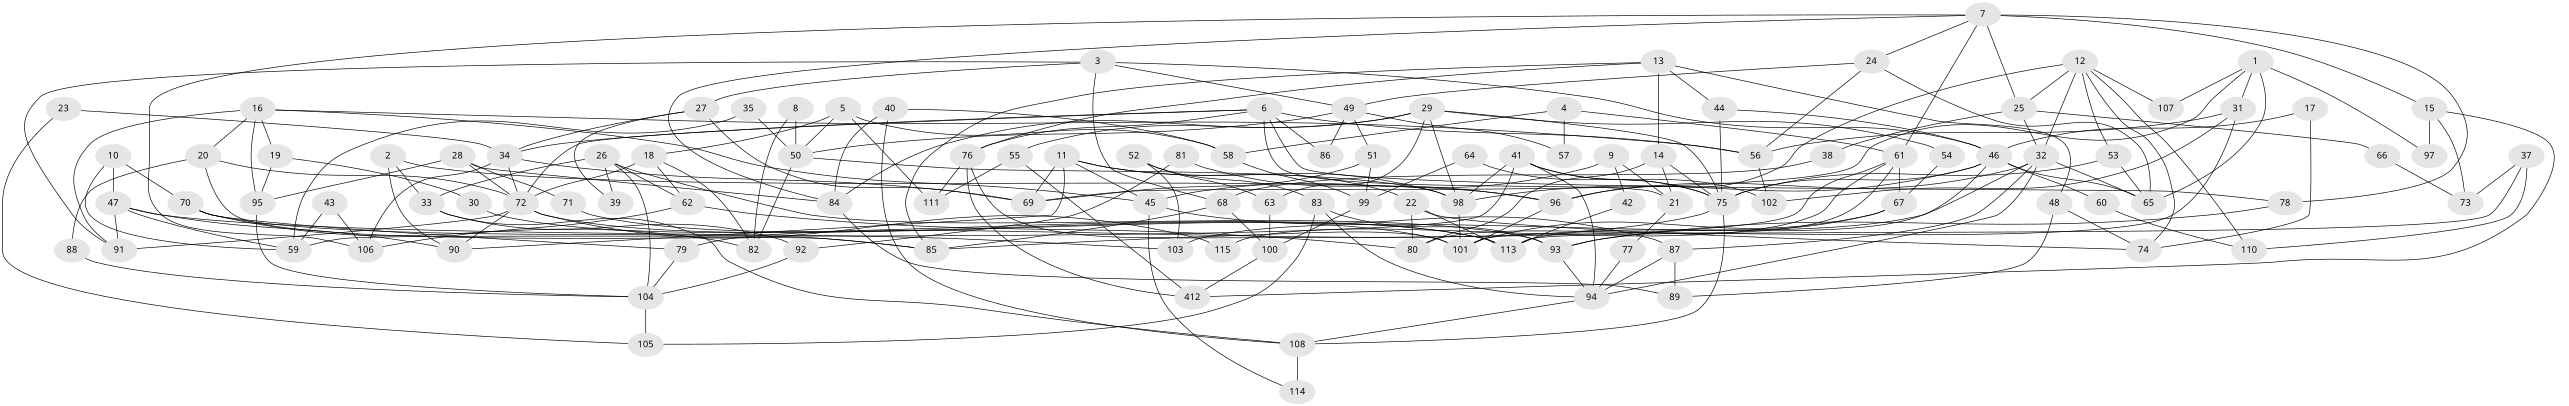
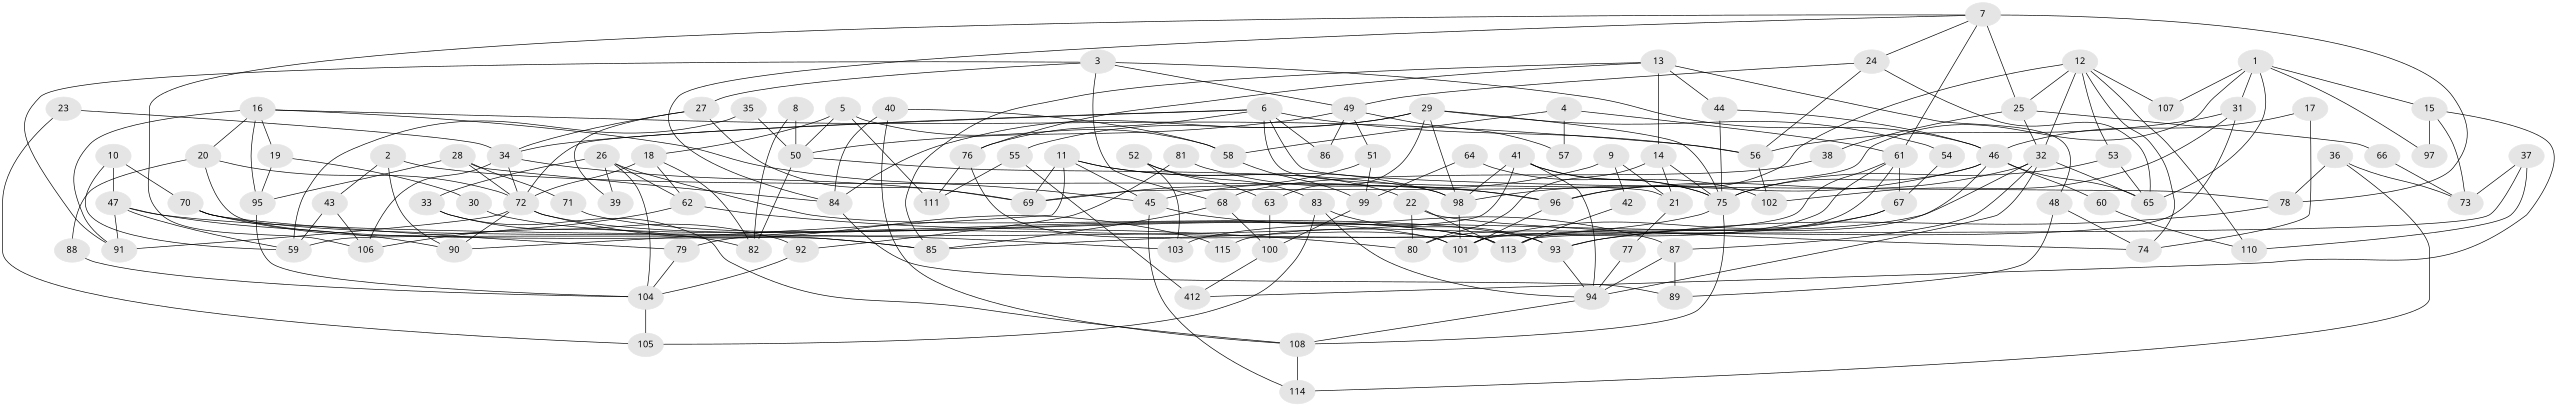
(2213, 36) -> (2343, 85)
none -> (2335, 156)
(407, 180) -> (351, 186)
(1047, 263) -> none
